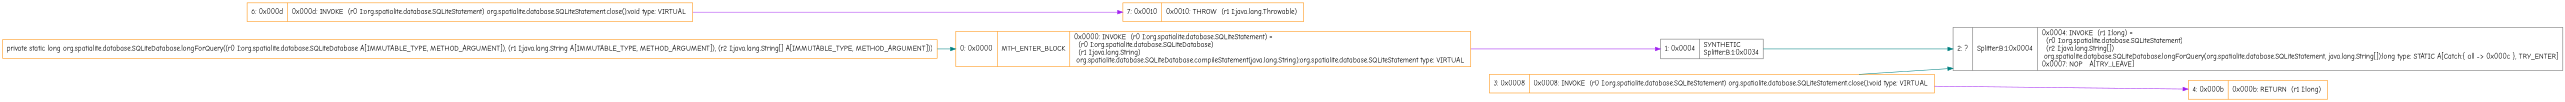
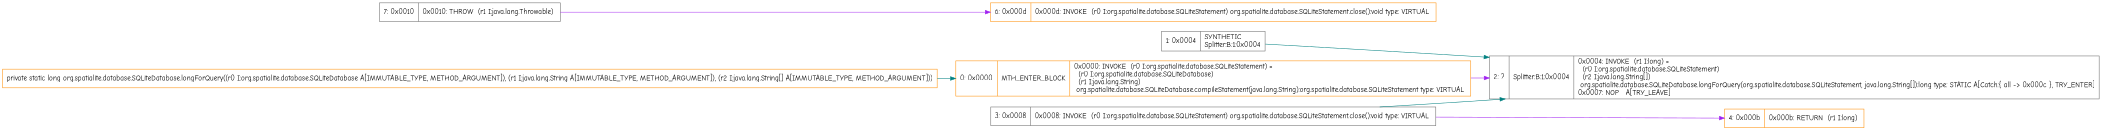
(905, 12) -> (773, 12)
(1213, 12) -> (470, 12)
(1563, 49) -> (1478, 78)
(1731, 53) -> (1233, 45)
(1712, 84) -> (1213, 116)
